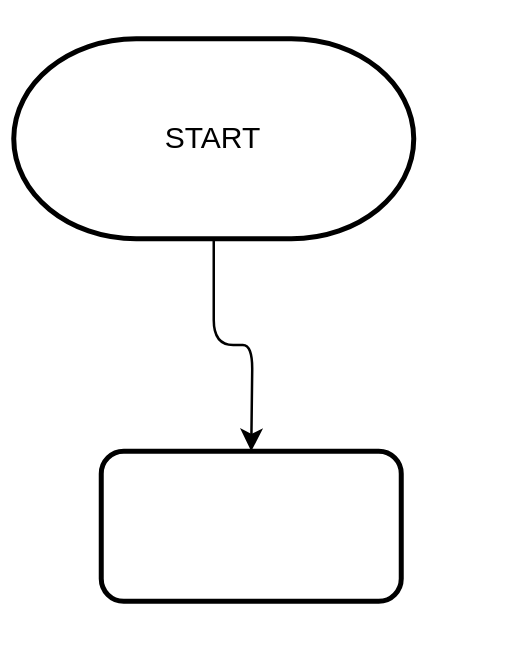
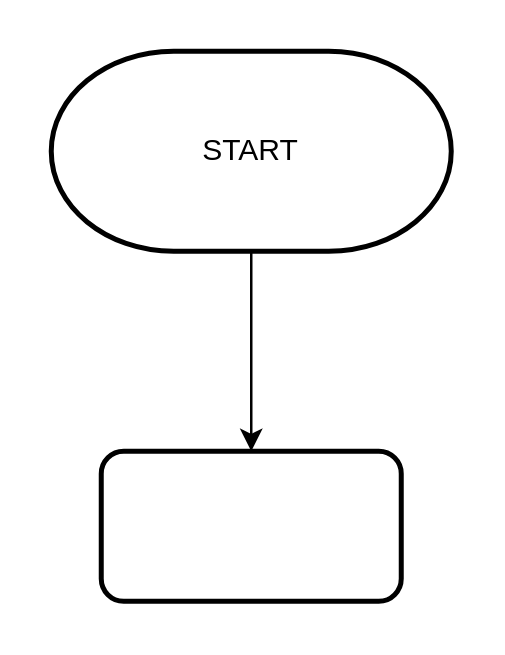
(214, 139) -> (251, 151)
